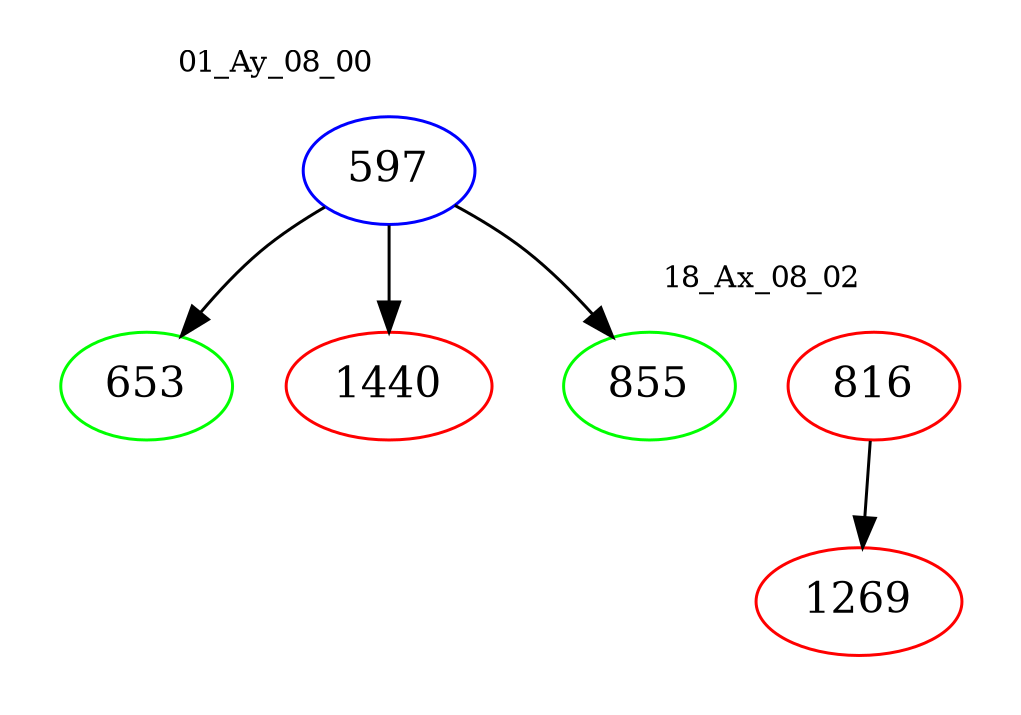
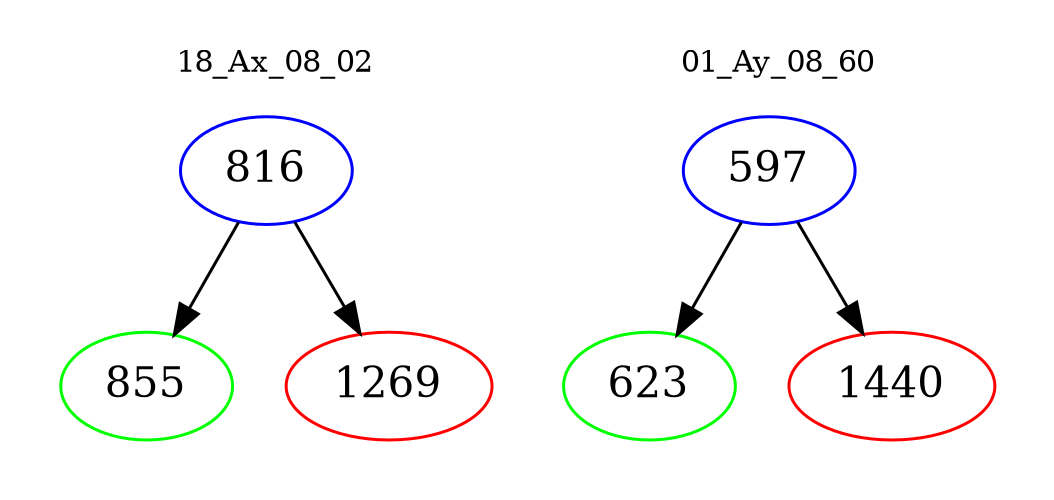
(275, 64) -> (778, 64)
(497, 230) -> (214, 265)
(147, 386) -> (649, 386)
(874, 386) -> (266, 171)
